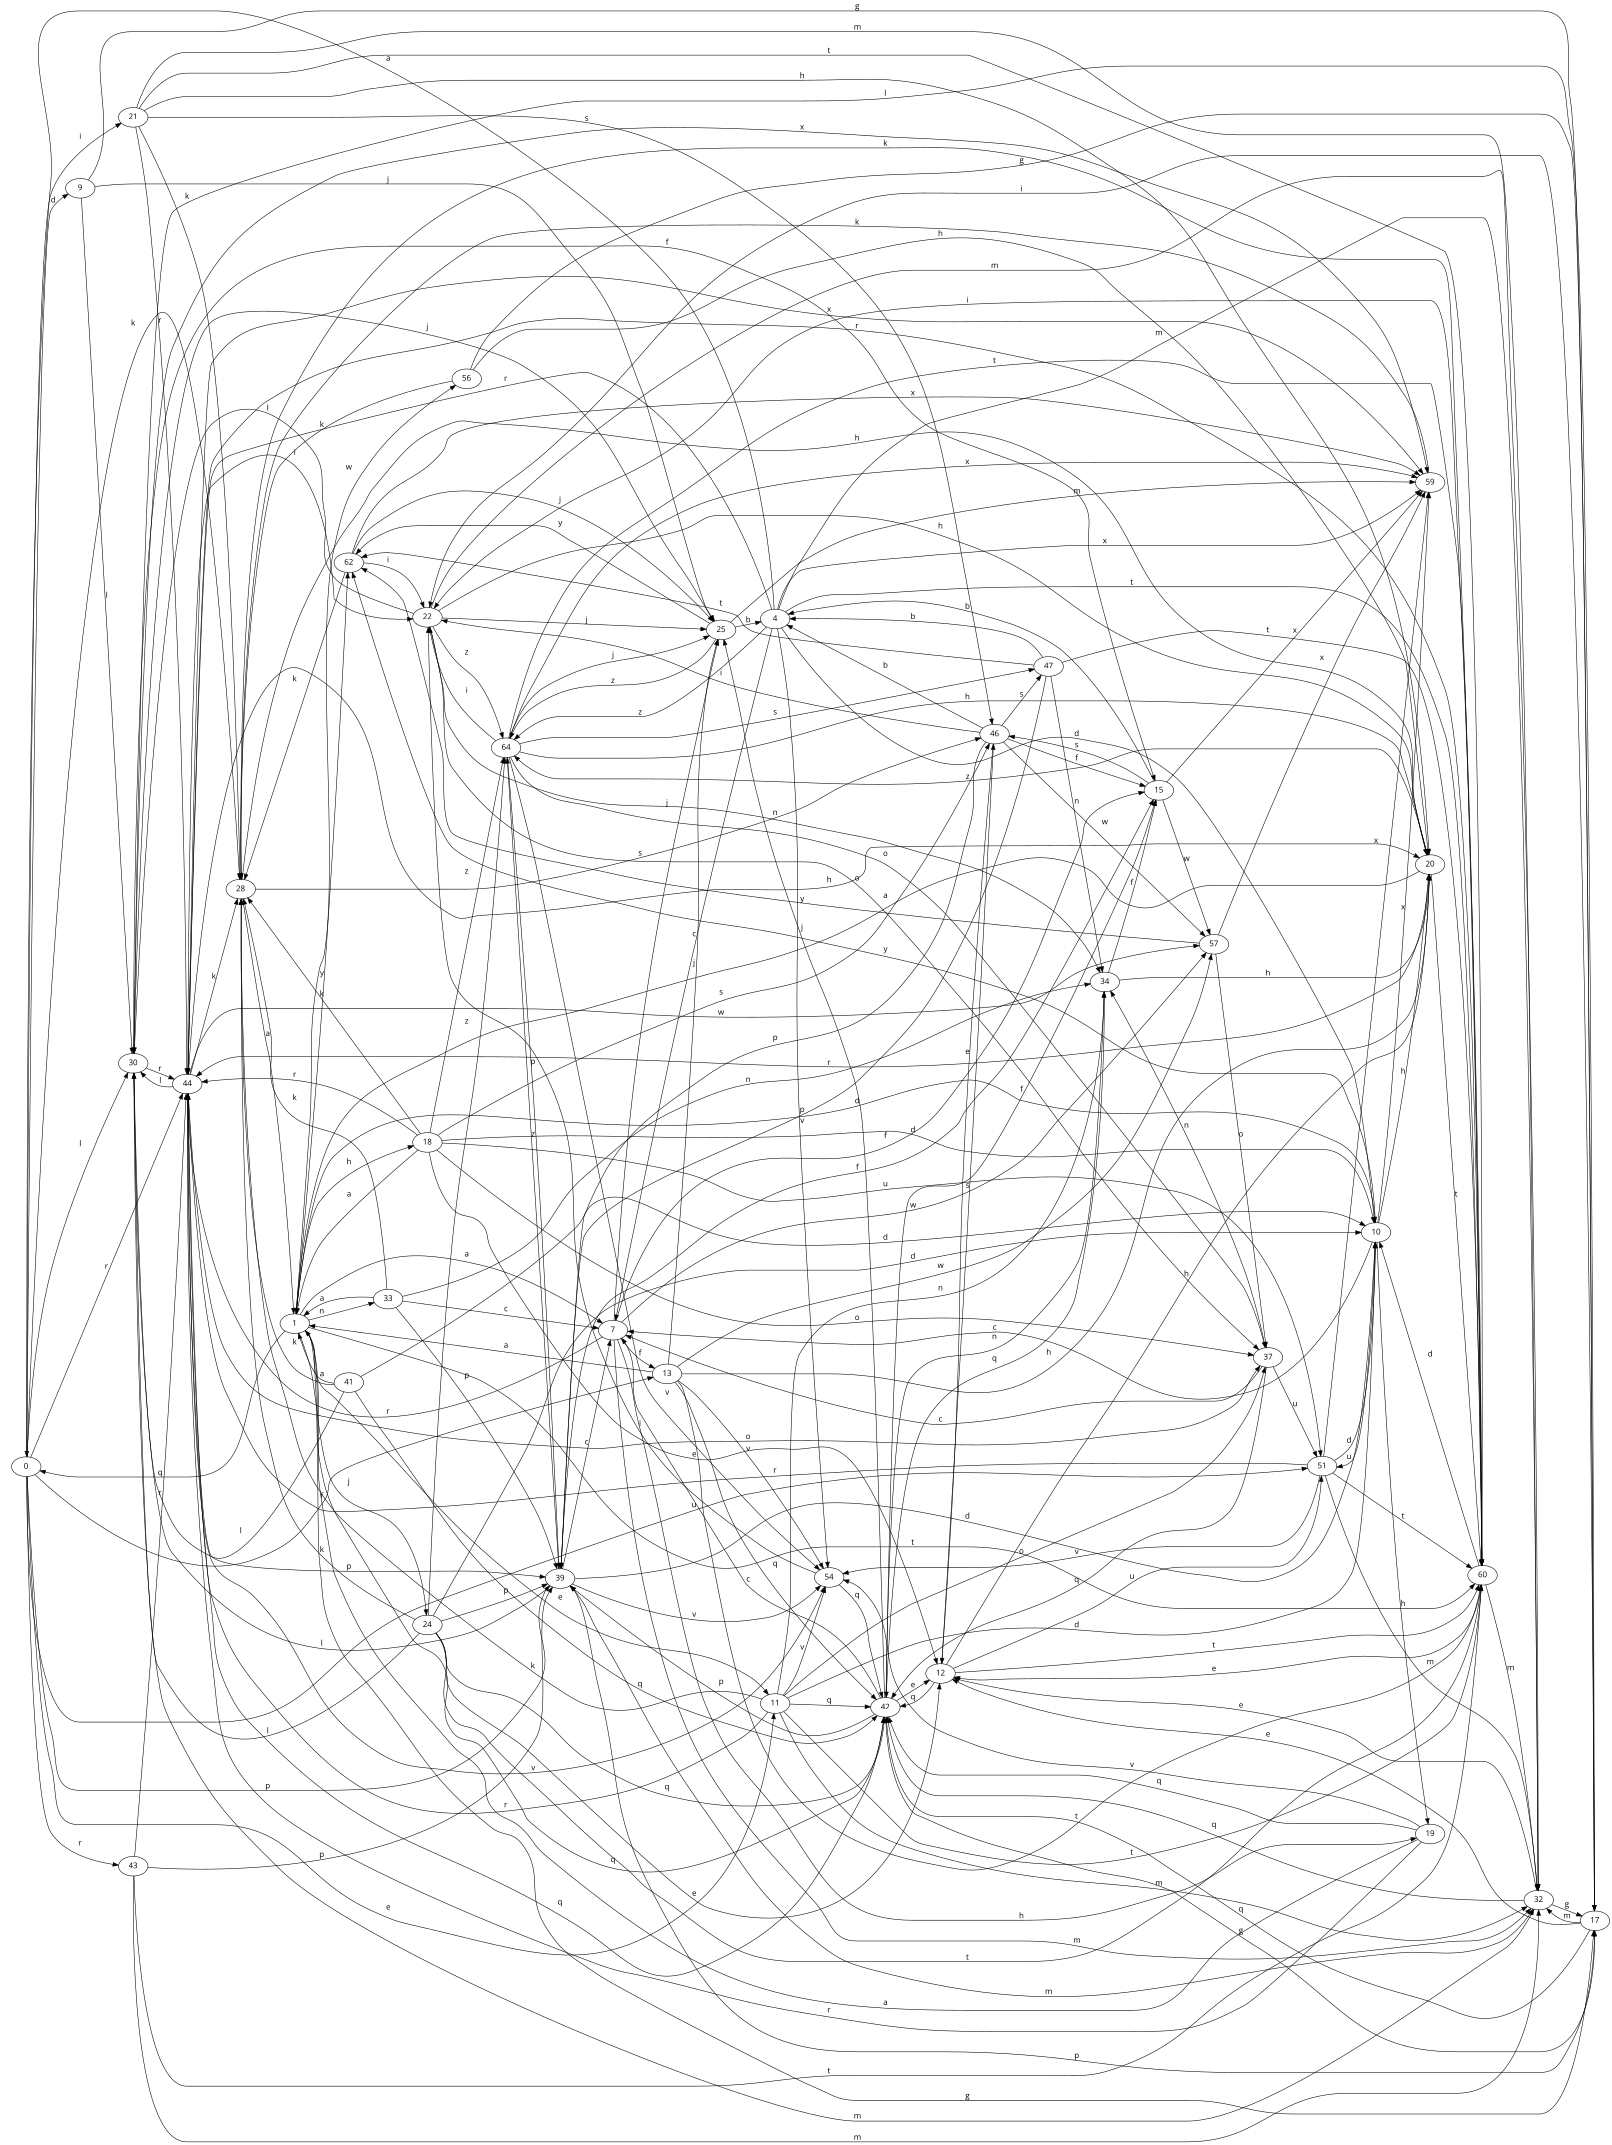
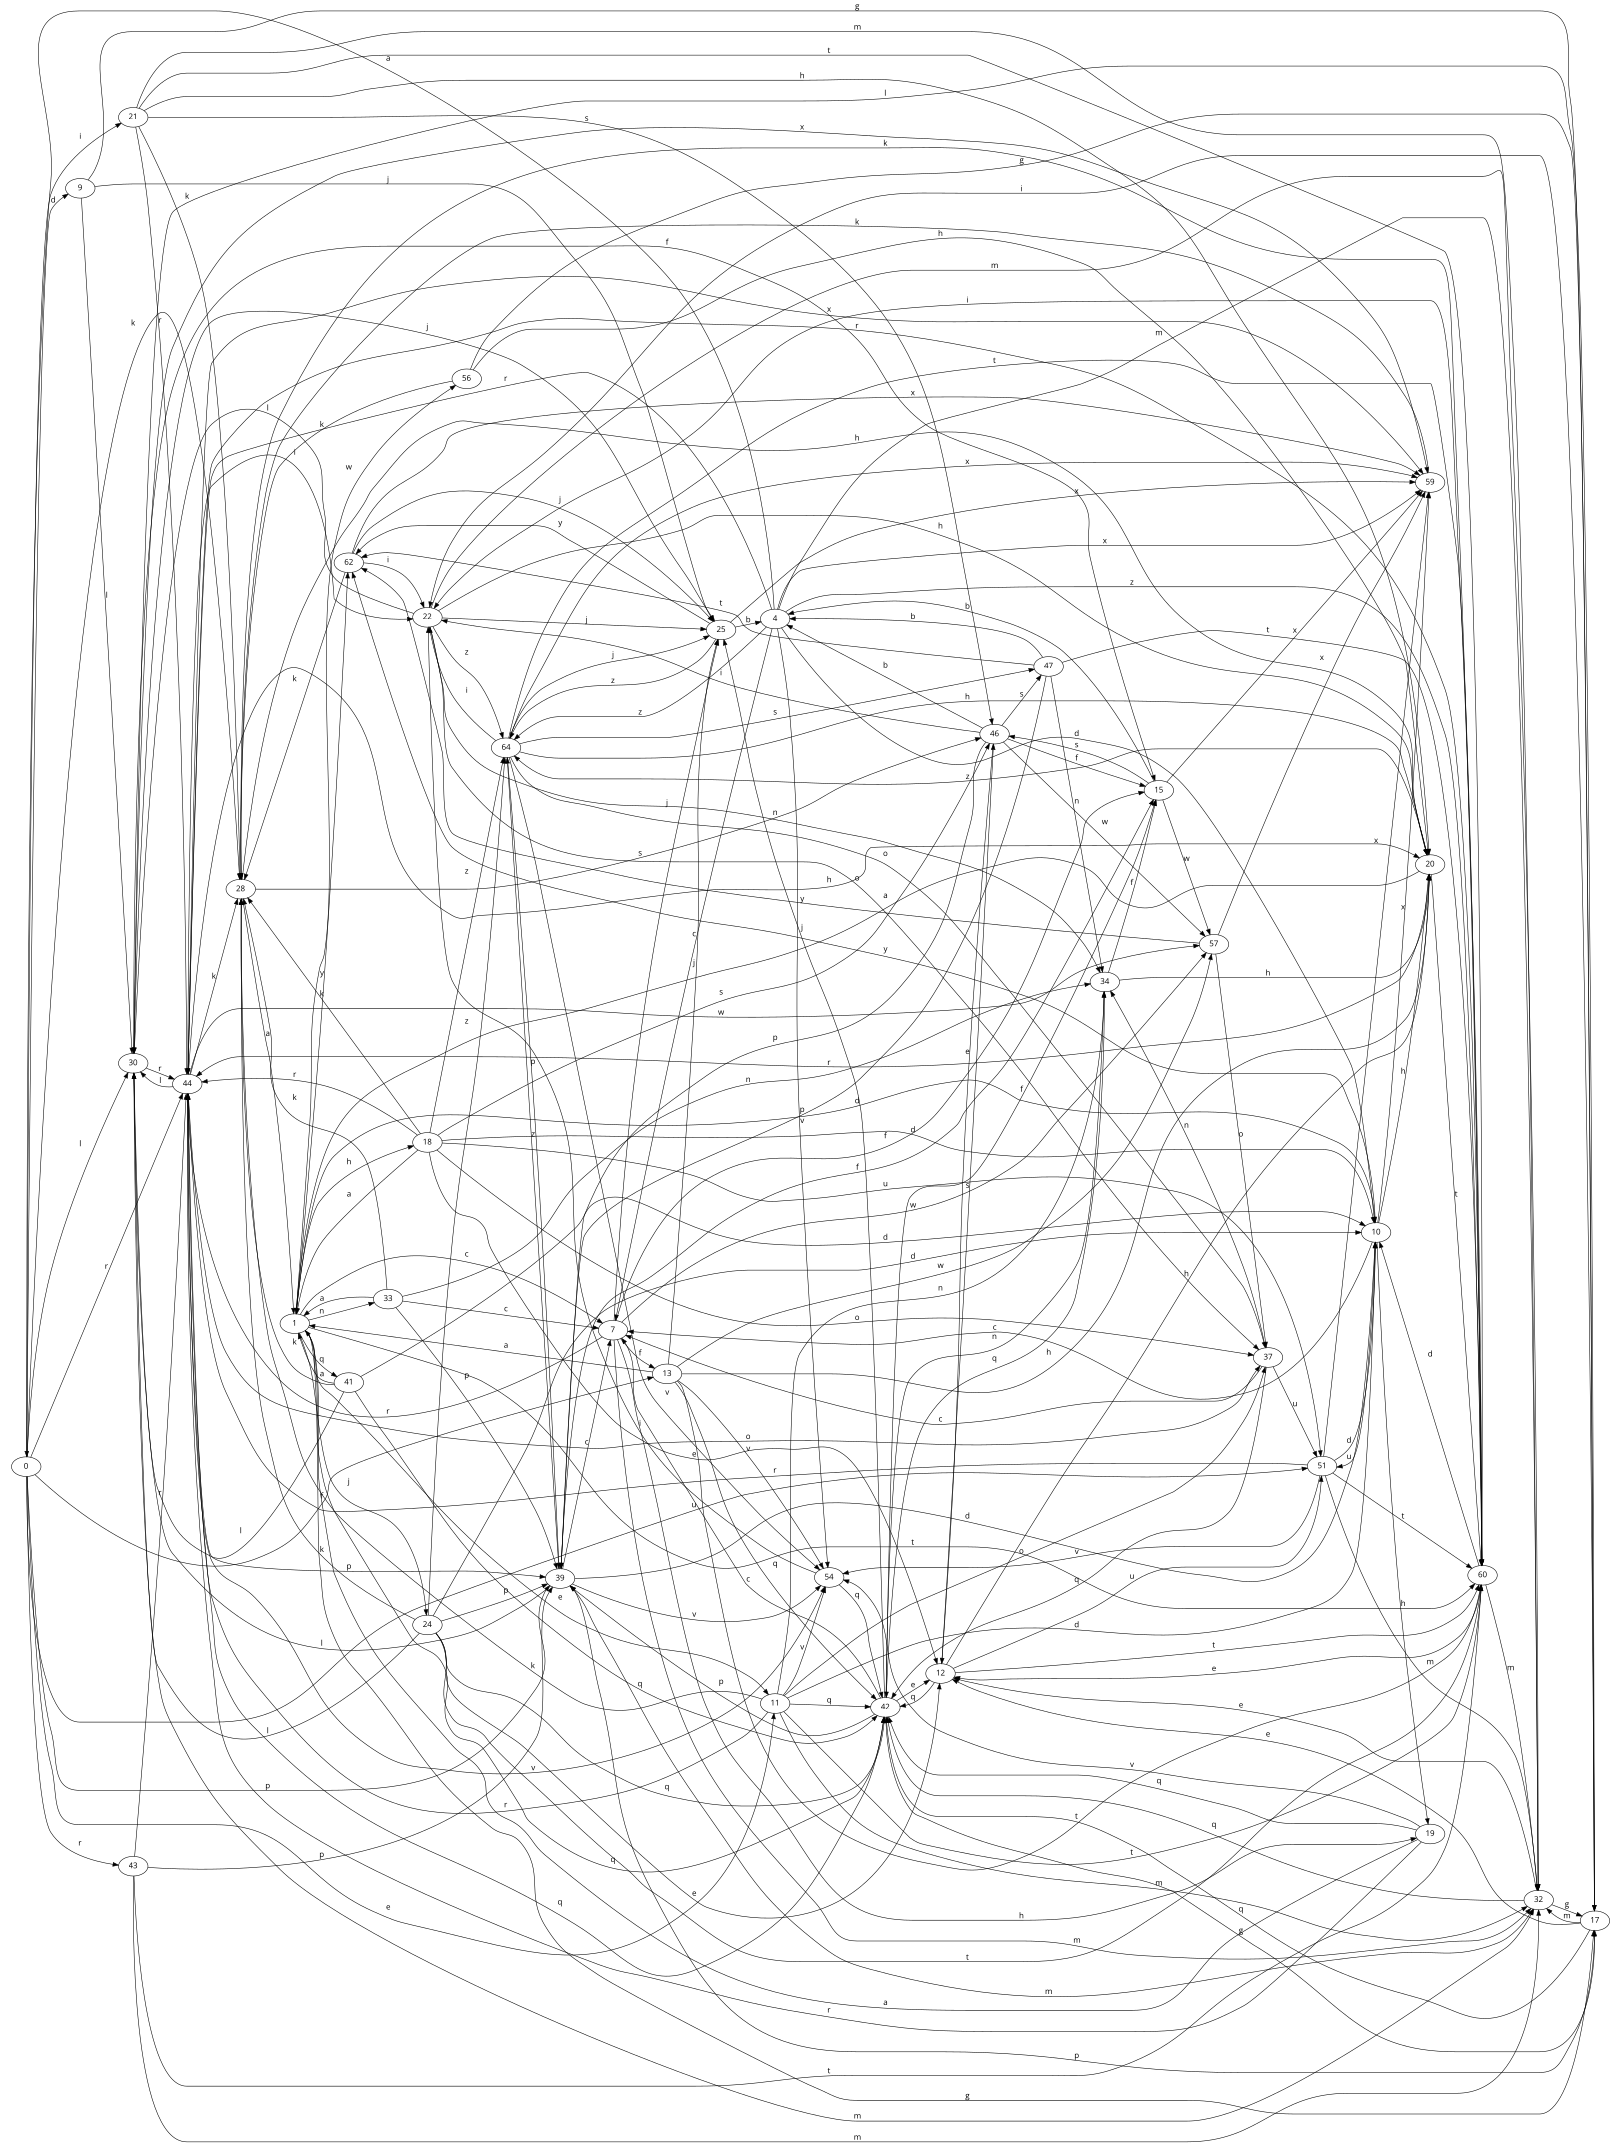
(1077, 492) -> (1077, 492)
(1132, 583) -> (1132, 583)
(467, 1255) -> (467, 1255)
(210, 1473) -> (309, 1350)
